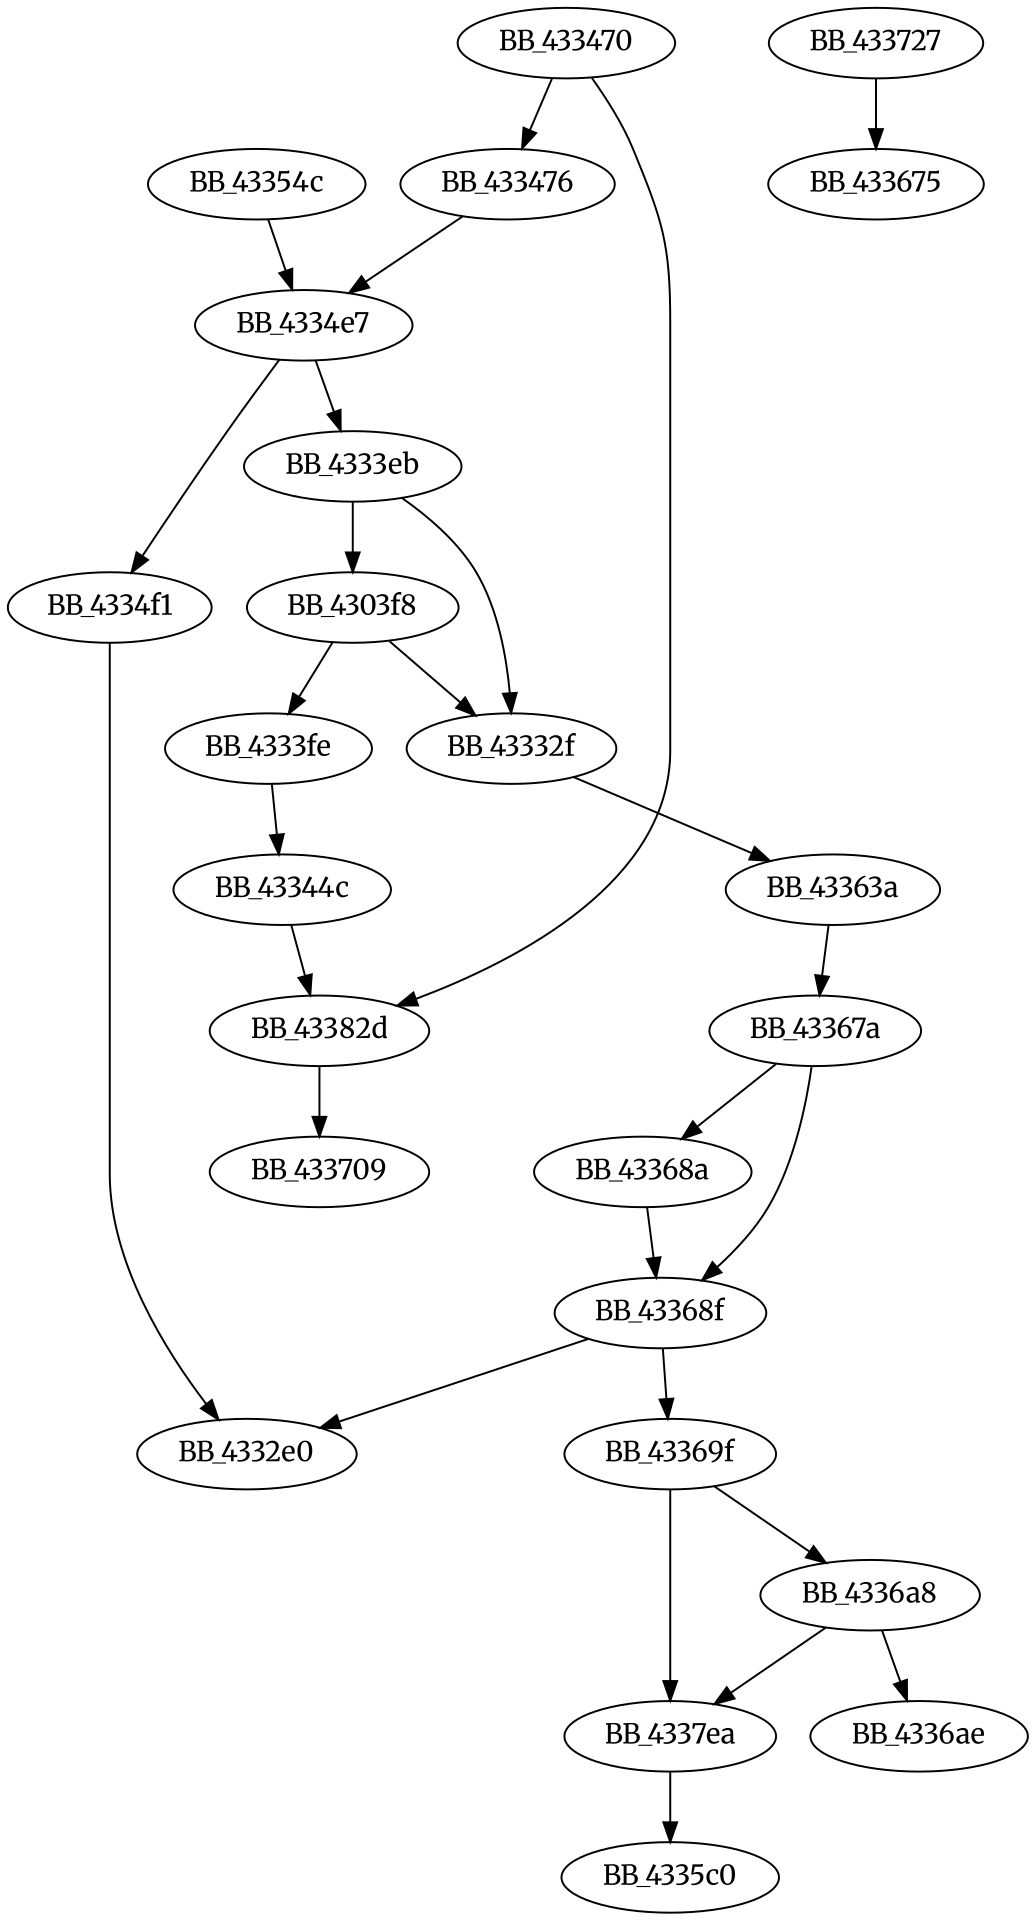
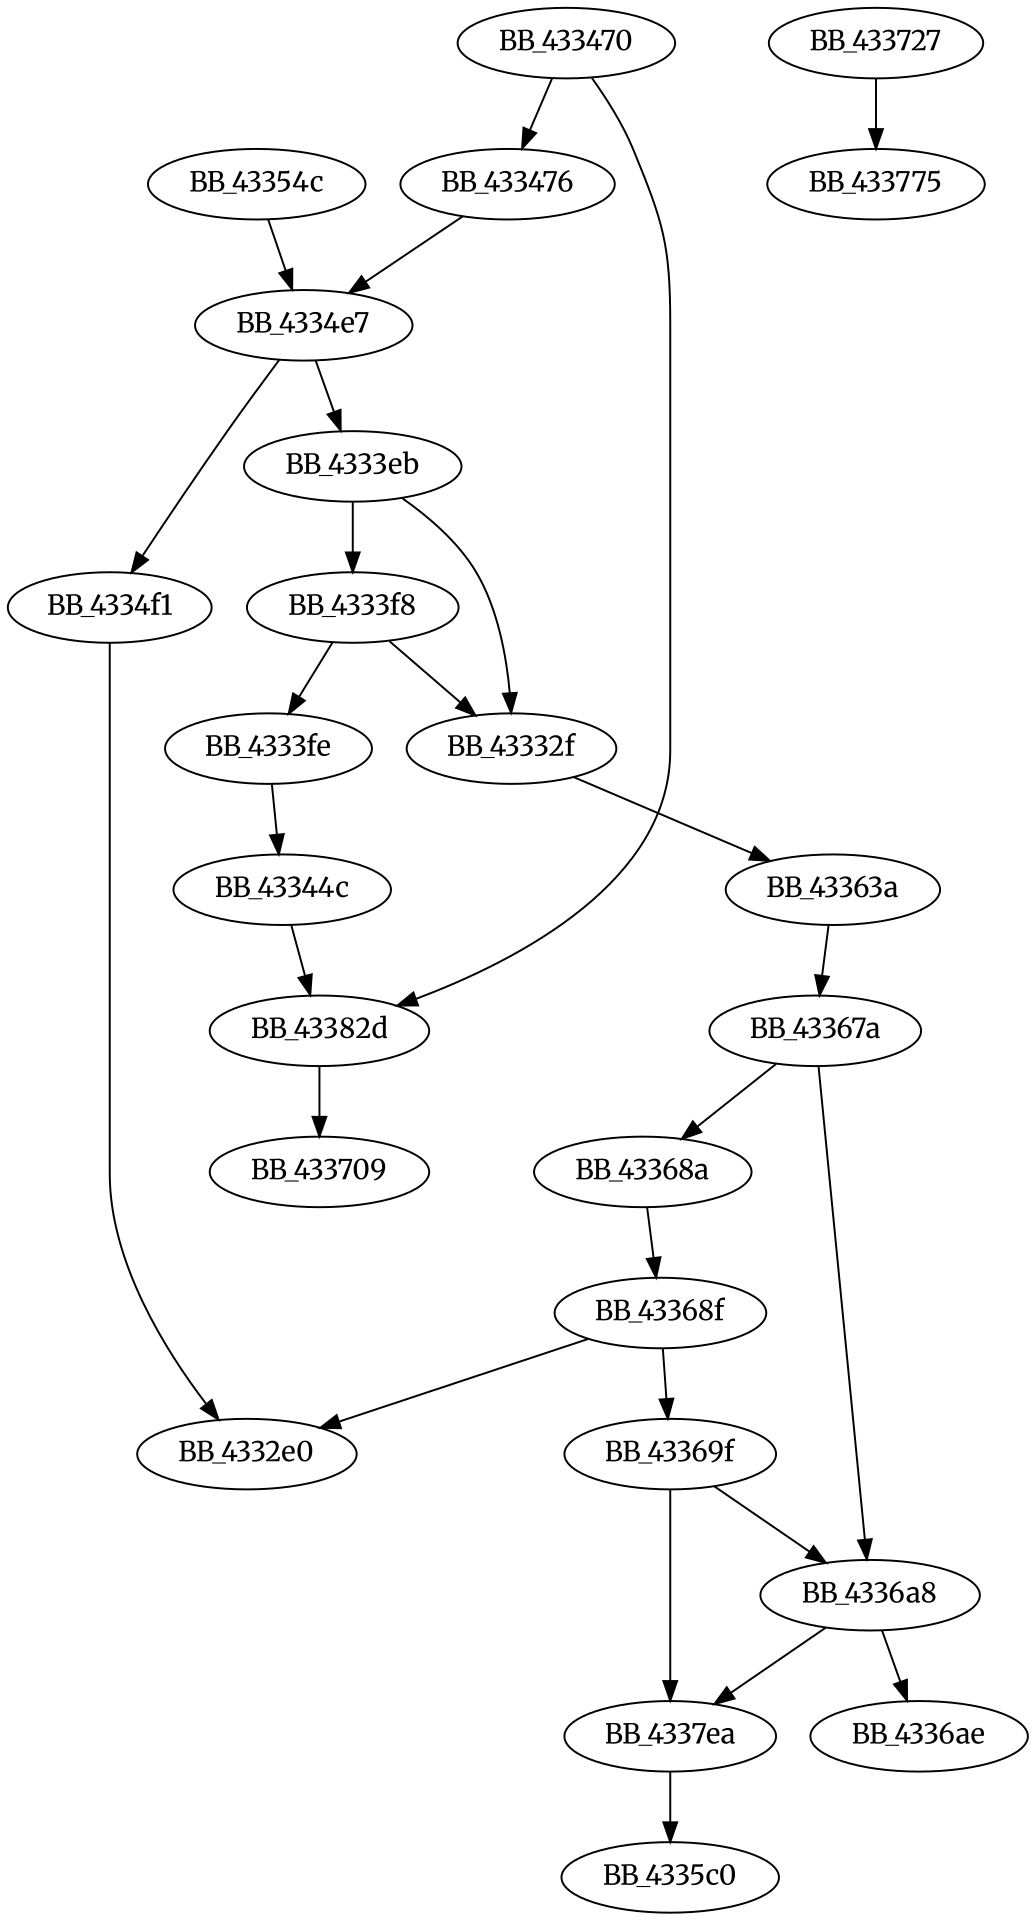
(876, 184) -> (876, 184)
(353, 608) -> (353, 608)
(783, 1176) -> (842, 1303)
